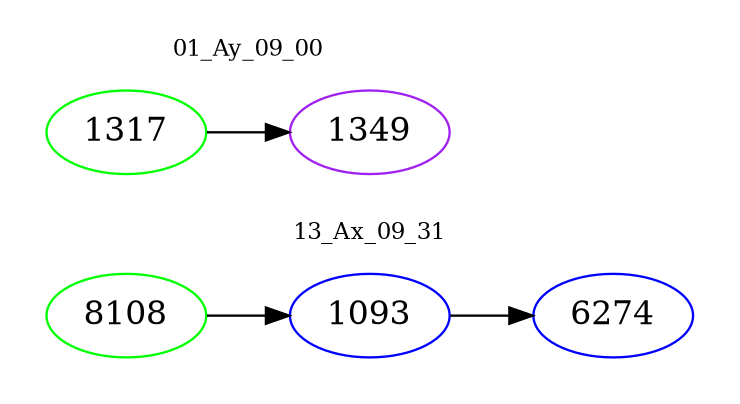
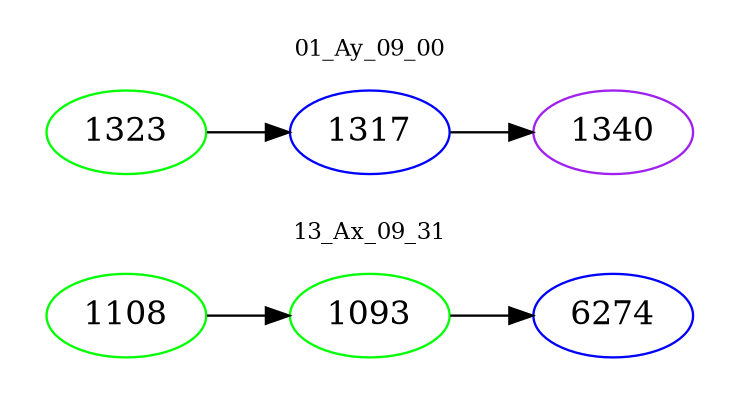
none -> (126, 132)
(126, 132) -> (370, 132)
(370, 132) -> (613, 132)
(126, 316) -> (126, 316)
(370, 316) -> (370, 316)
